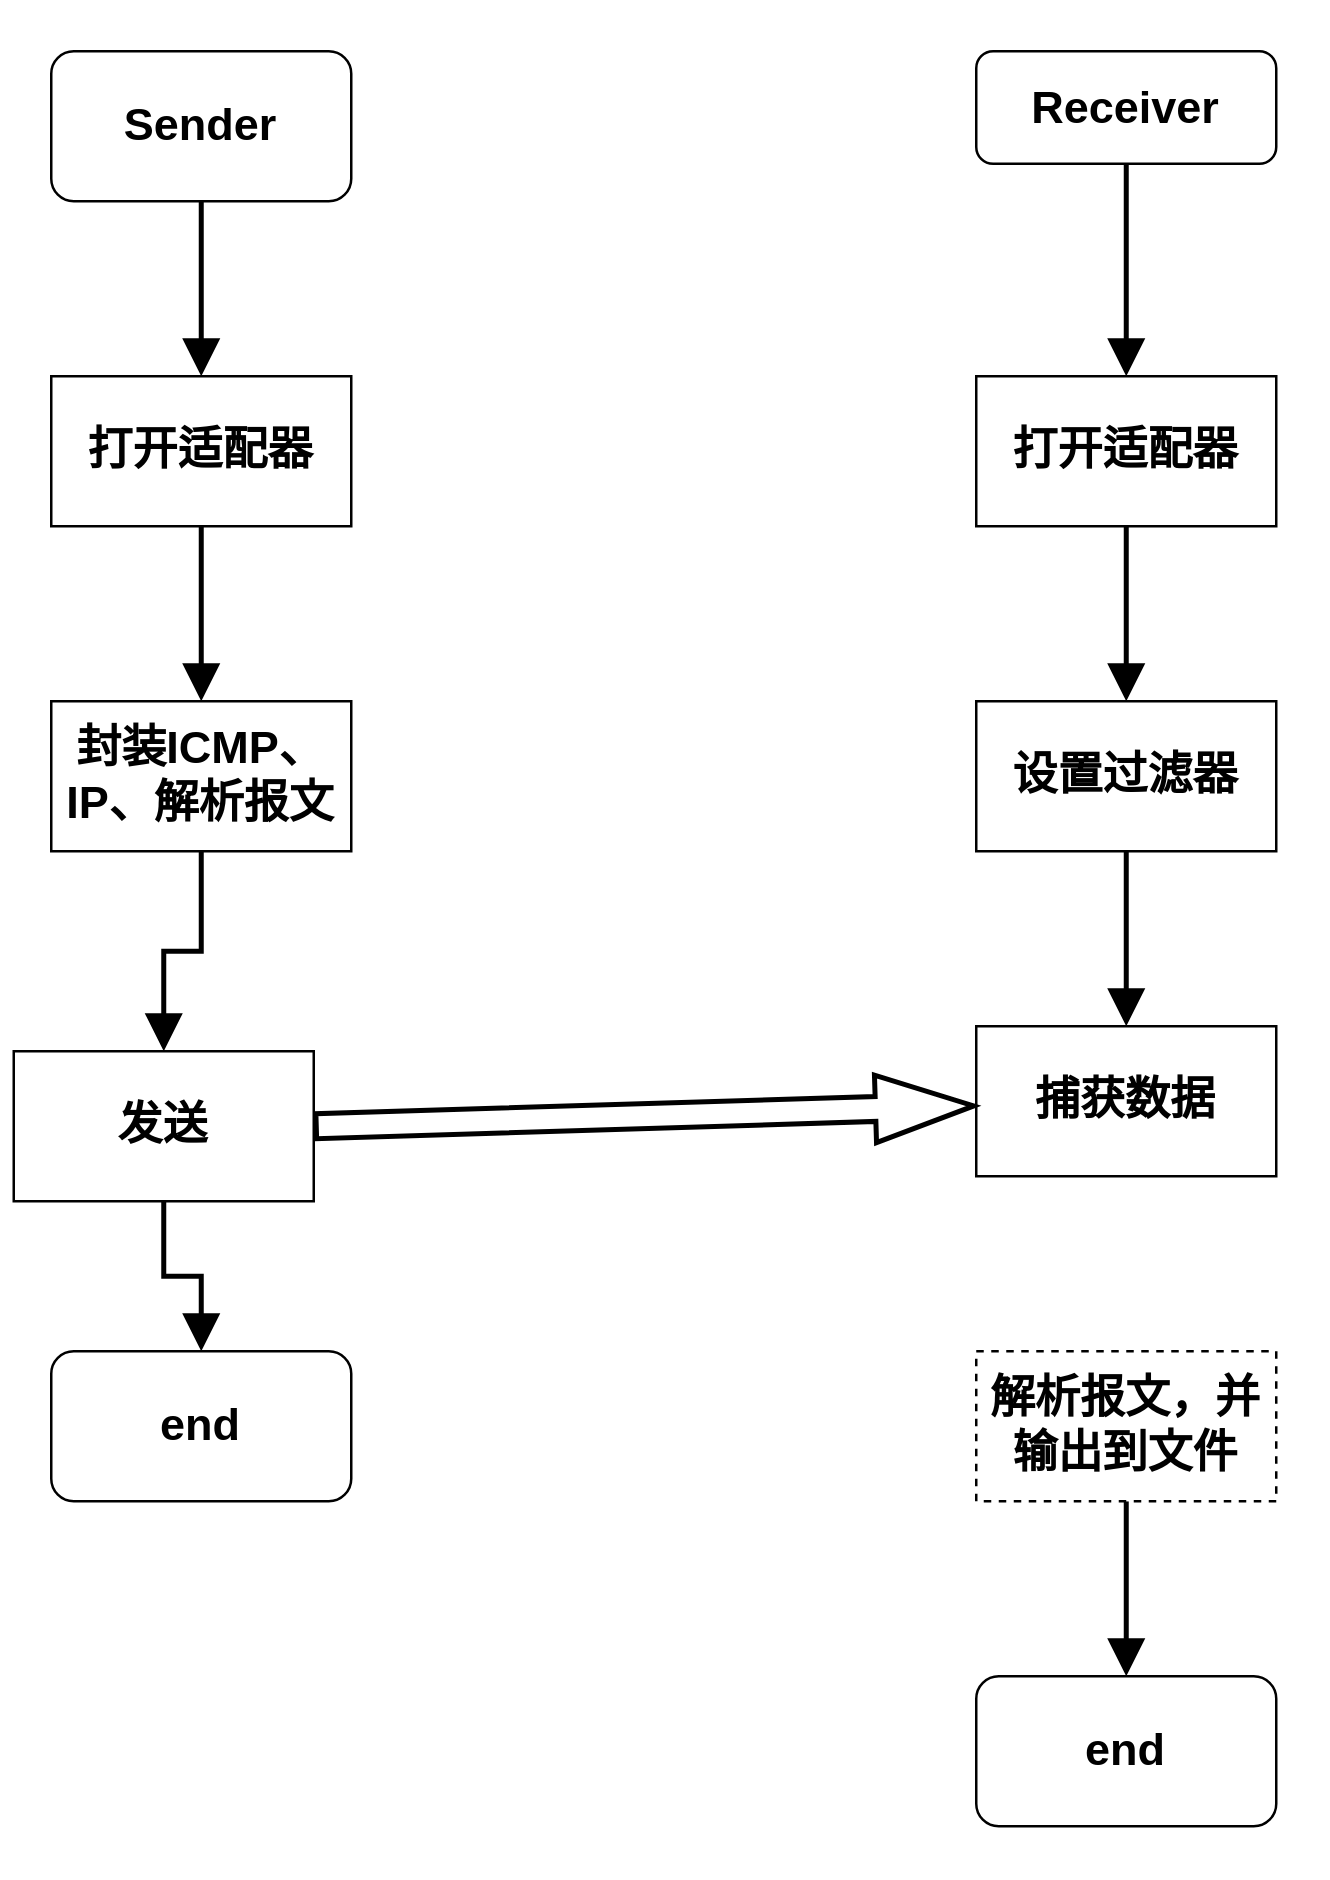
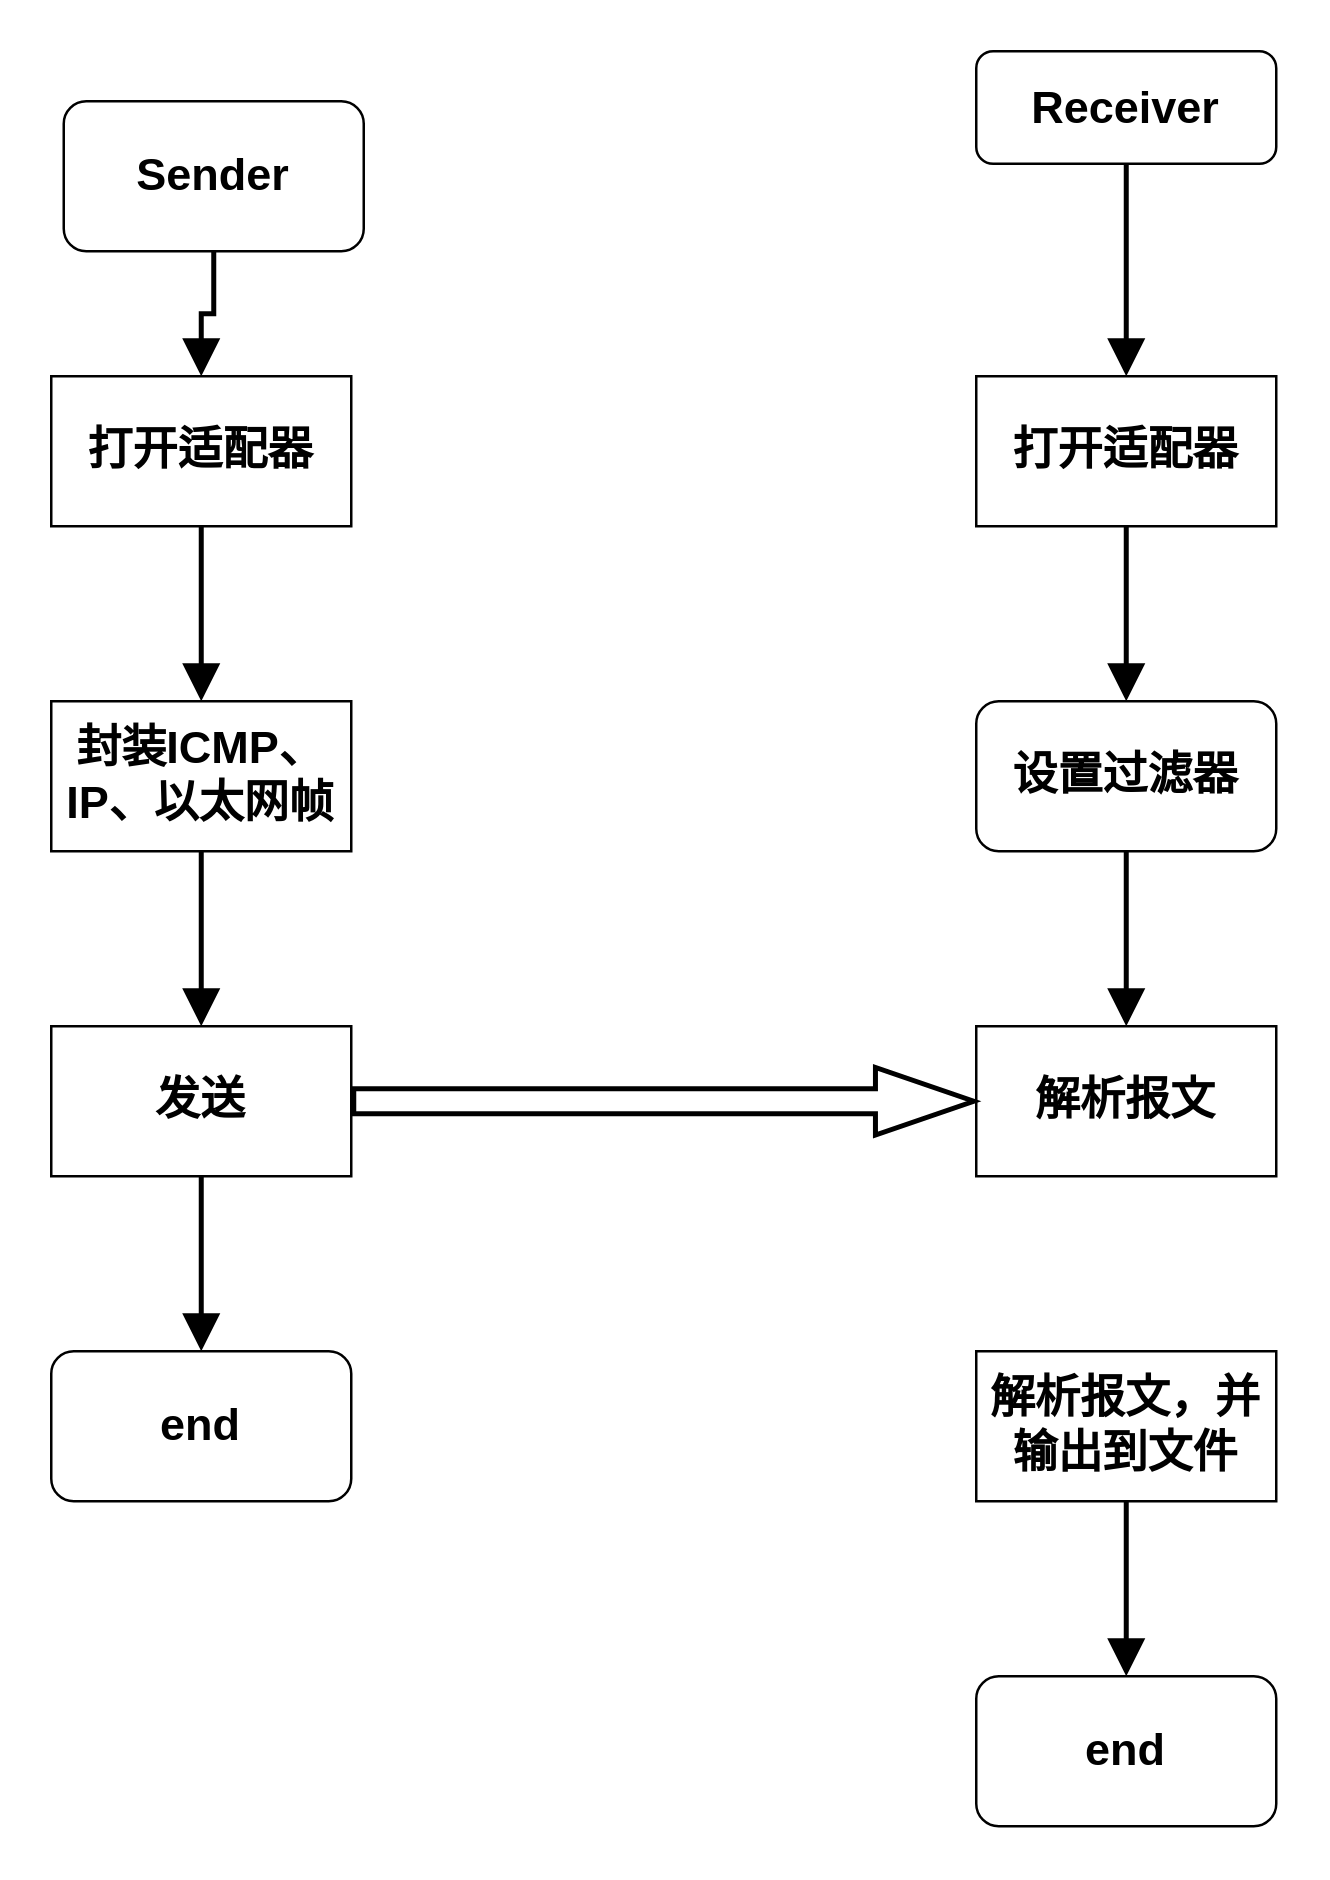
(201, 126) -> (214, 176)
(201, 776) -> (201, 776)
(1126, 776) -> (1126, 776)
(1126, 1101) -> (1126, 1101)
(164, 1126) -> (201, 1101)
(1126, 1426) -> (1126, 1426)
